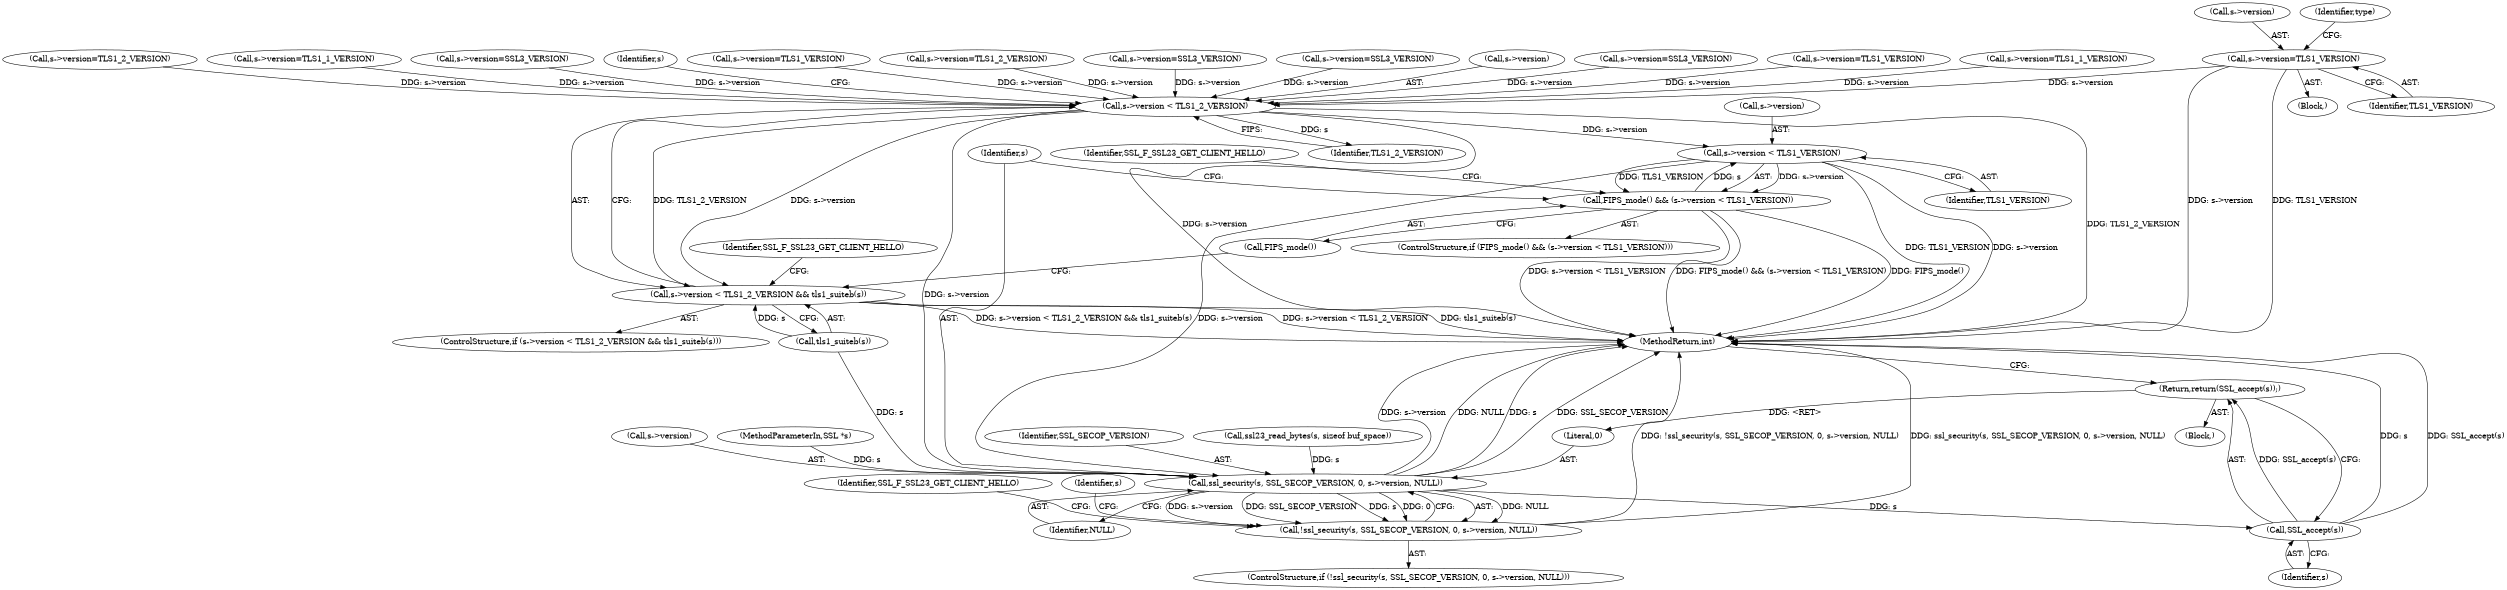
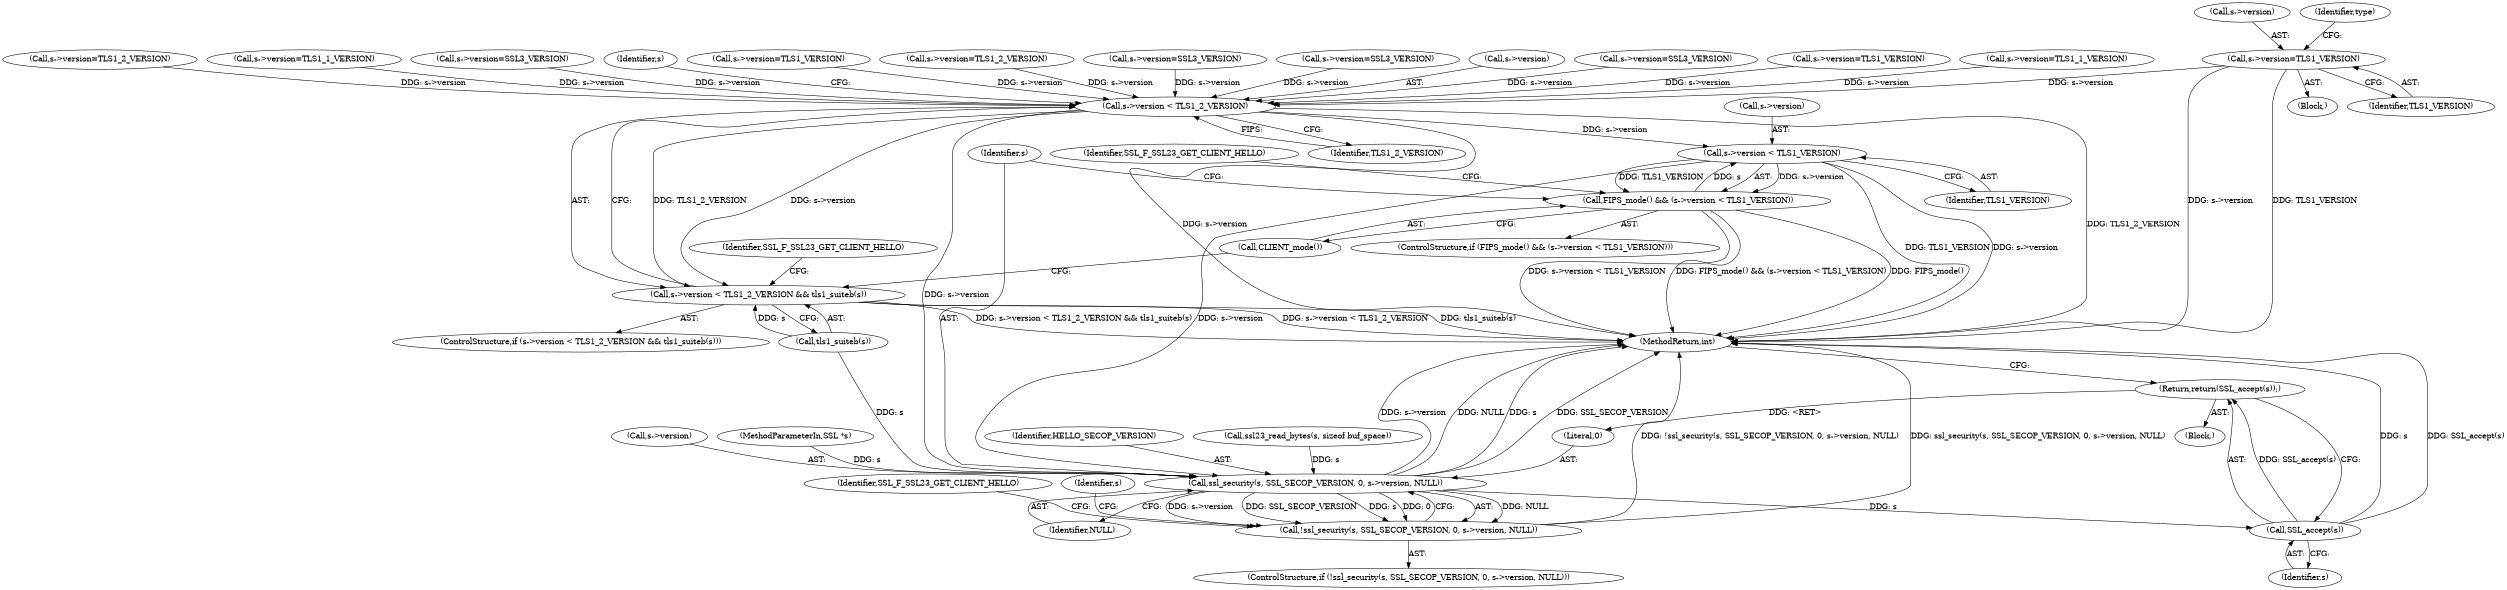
(1315, 130) -> (1315, 130)
(1280, 248) -> (1280, 248)
(1084, 437) -> (1084, 437)
